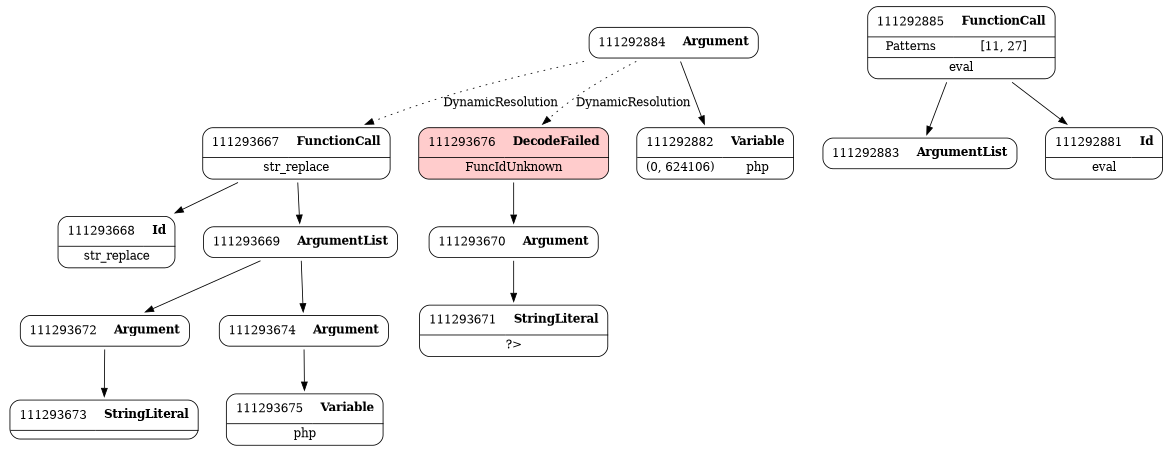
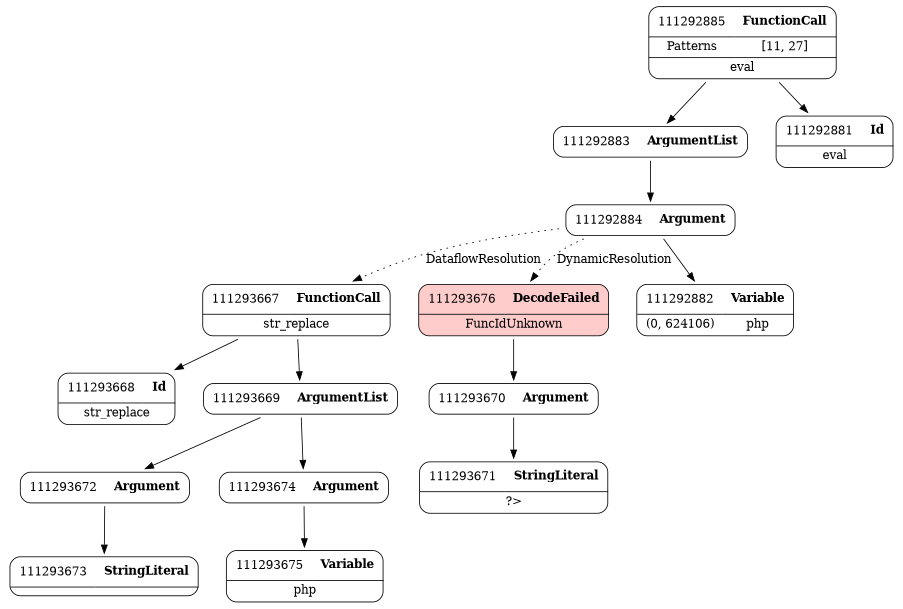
(501, 103) -> (483, 260)
none -> (650, 177)
